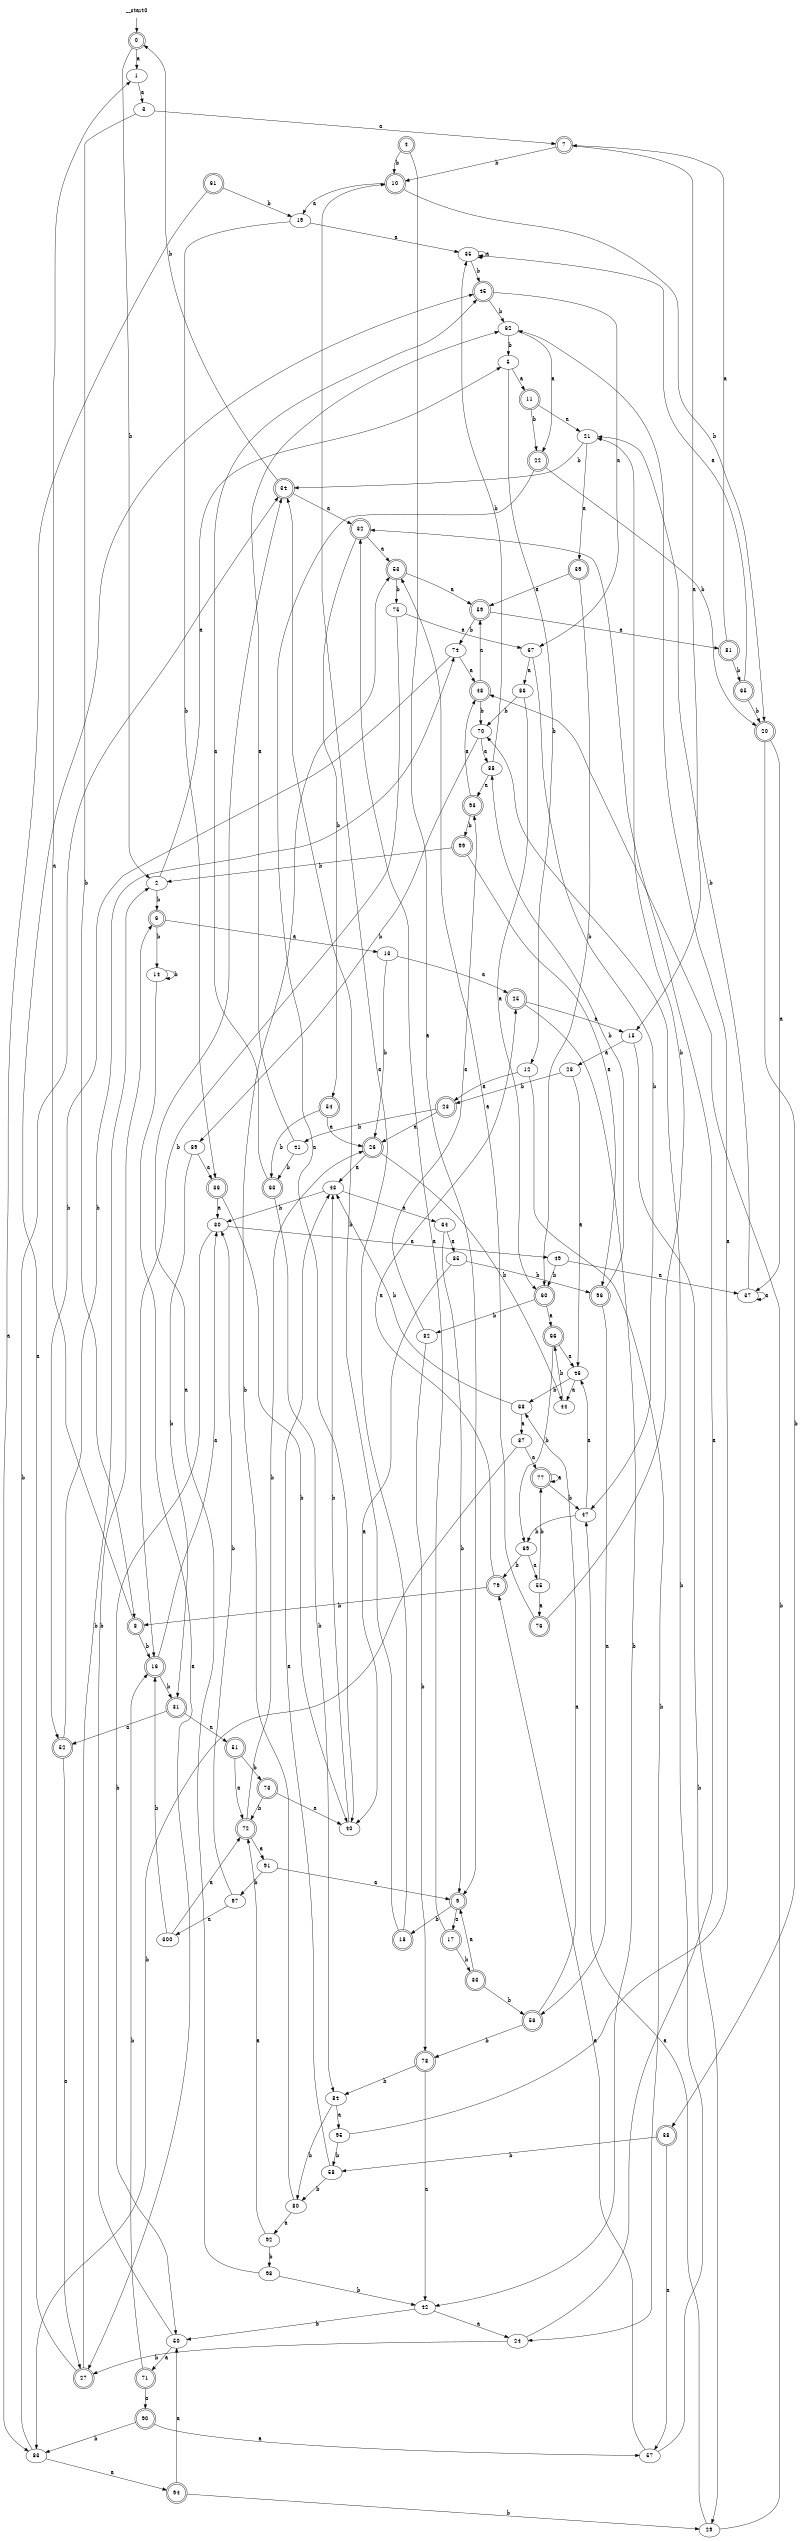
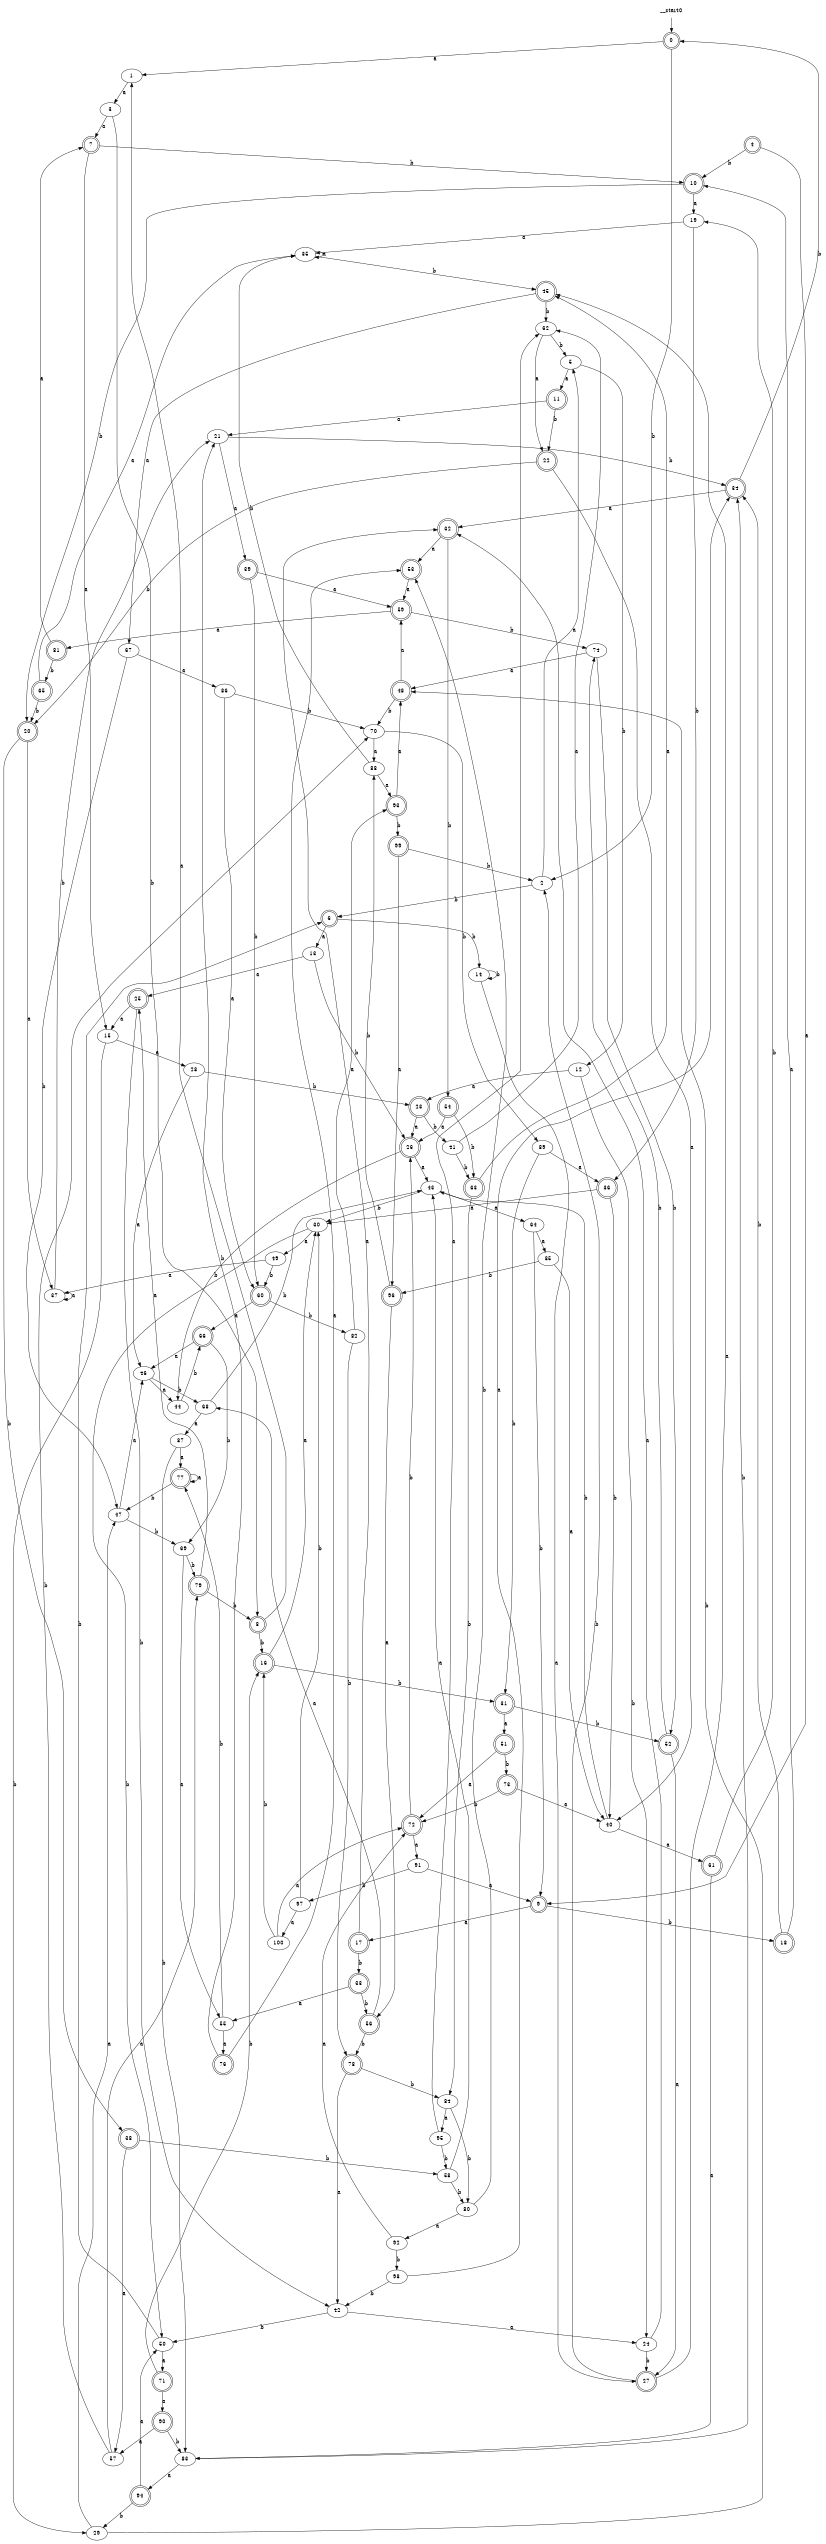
(396, 610) -> none
(128, 1728) -> (598, 1724)
none -> (659, 1845)
(168, 1940) -> (279, 1943)
(468, 1942) -> (293, 2003)
